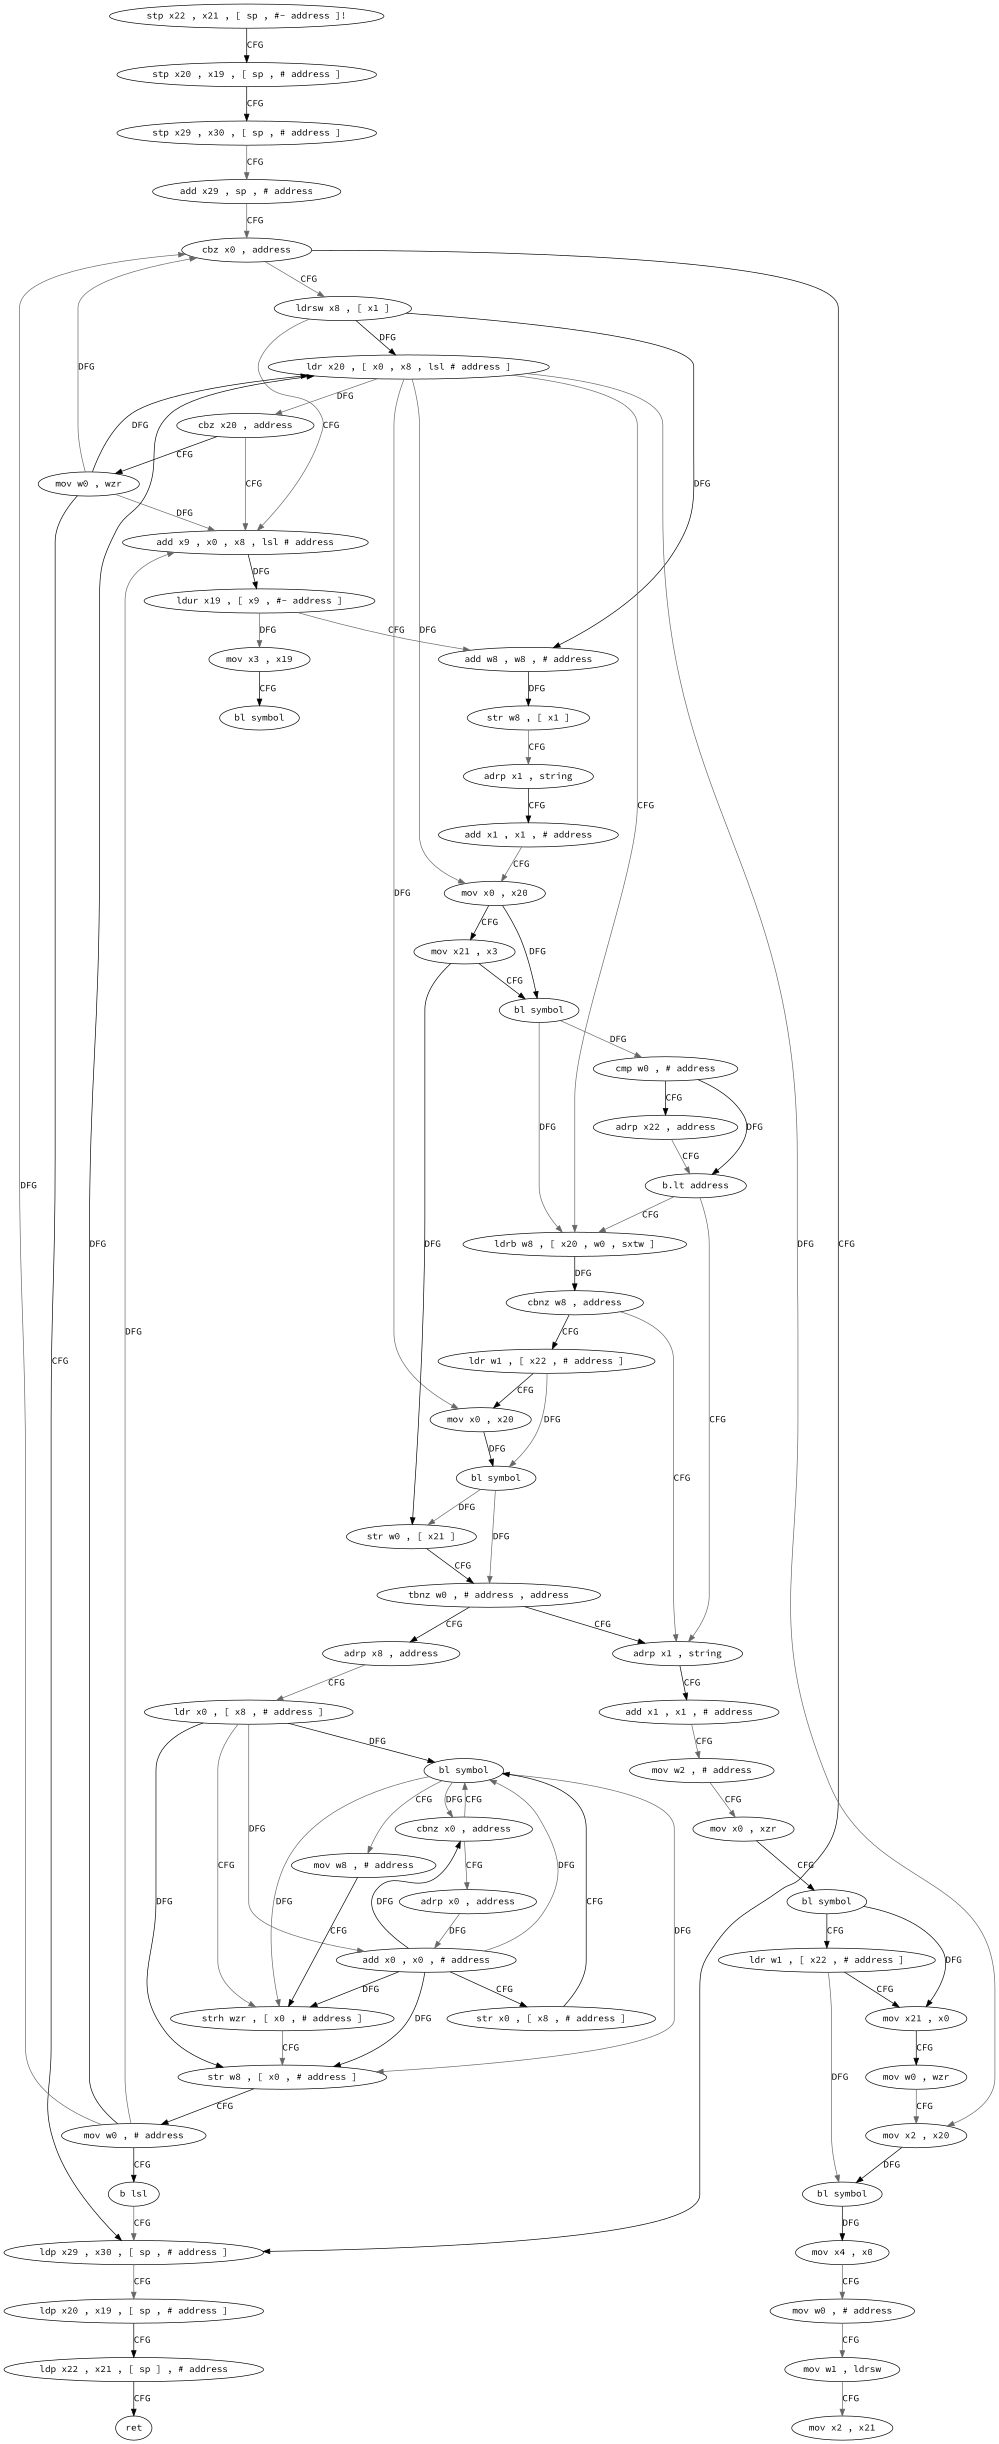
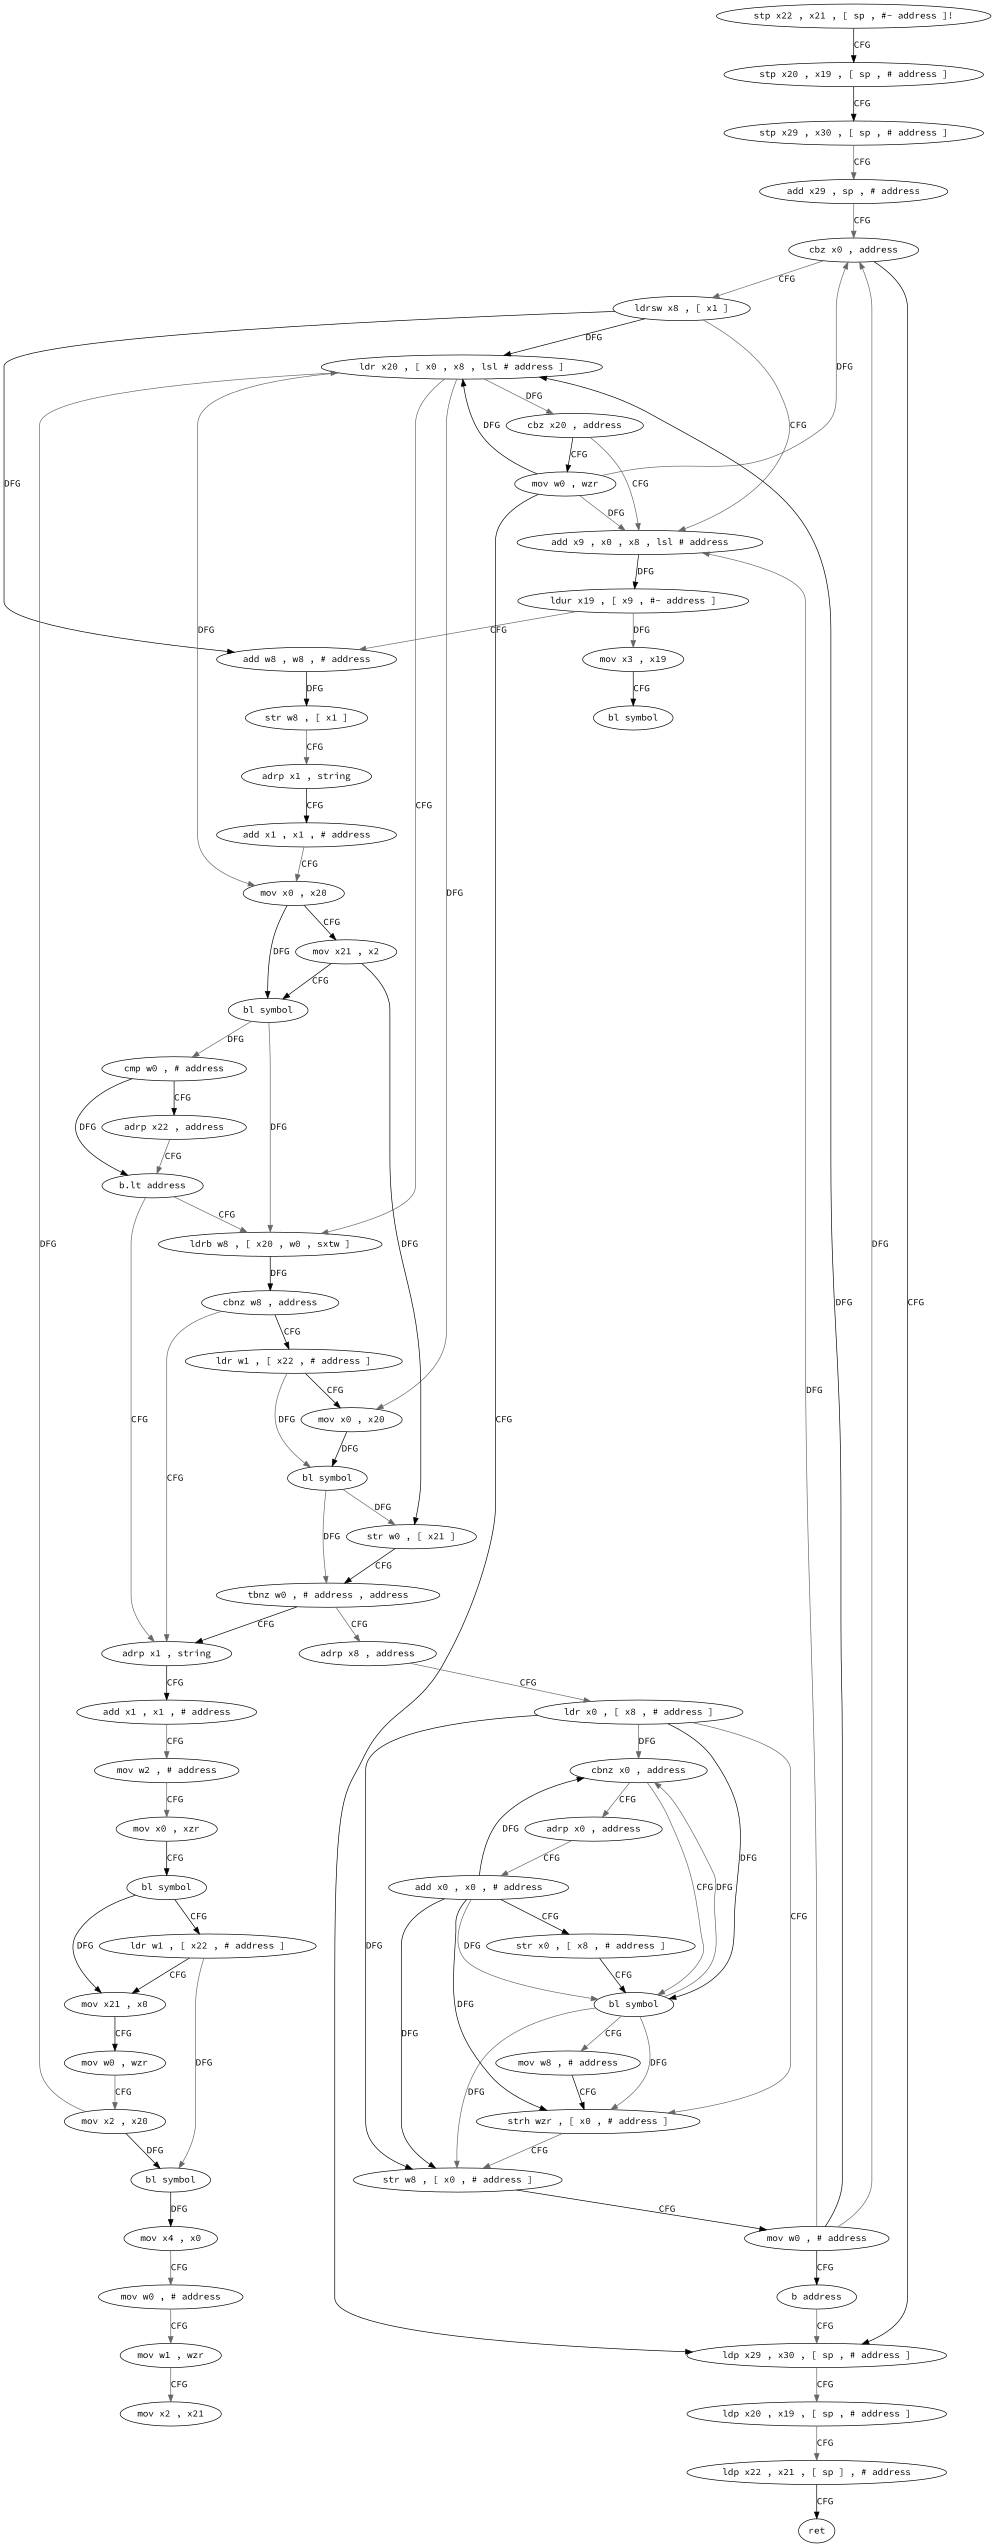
(465, 952) -> (346, 952)
(797, 1236) -> (40, 1129)
(443, 1623) -> (346, 1622)
(249, 1875) -> (639, 1738)
(457, 1931) -> (552, 1858)
(134, 2194) -> (817, 2297)
(134, 2337) -> (817, 2440)
(842, 2370) -> (171, 2355)
